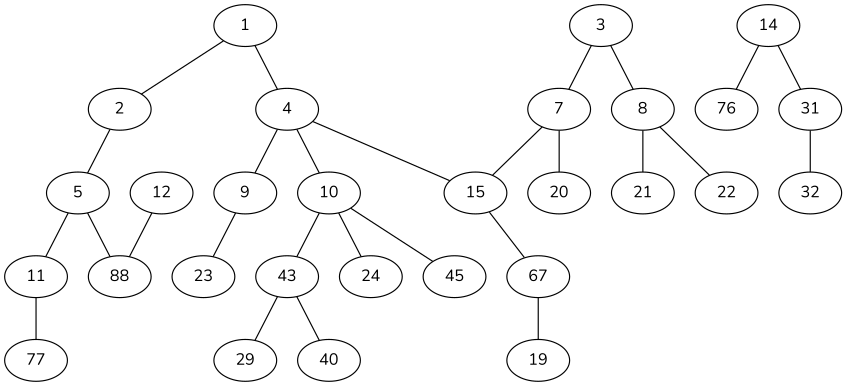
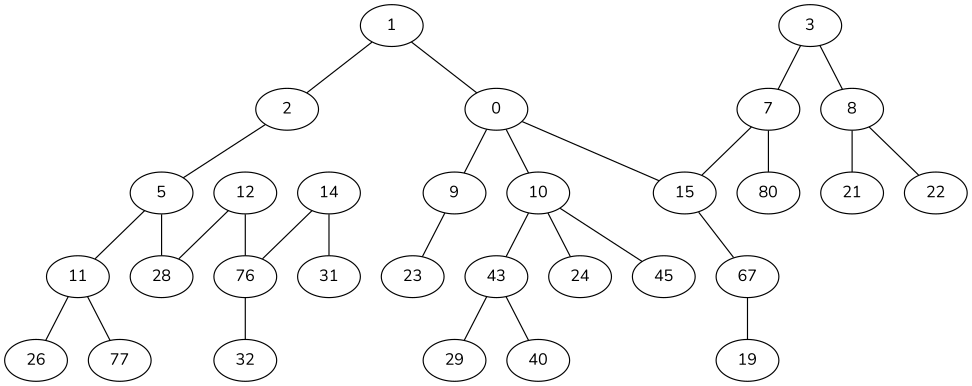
(287, 109) -> (496, 109)
(810, 151) -> (245, 319)
(559, 193) -> (768, 193)
none -> (245, 235)
(120, 277) -> (162, 277)
none -> (36, 360)
